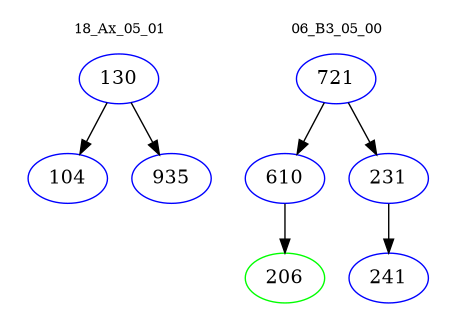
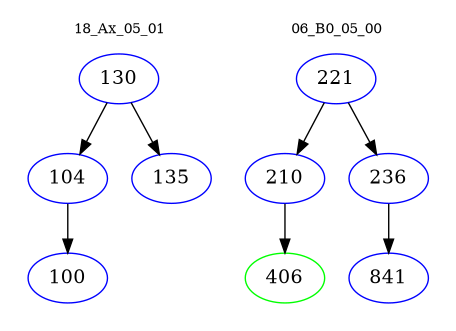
(337, 30) -> (337, 30)
(336, 79) -> (336, 79)
(172, 178) -> (172, 178)
(285, 178) -> (285, 178)
(389, 178) -> (389, 178)
none -> (68, 278)
(285, 278) -> (285, 278)
(389, 278) -> (389, 278)
